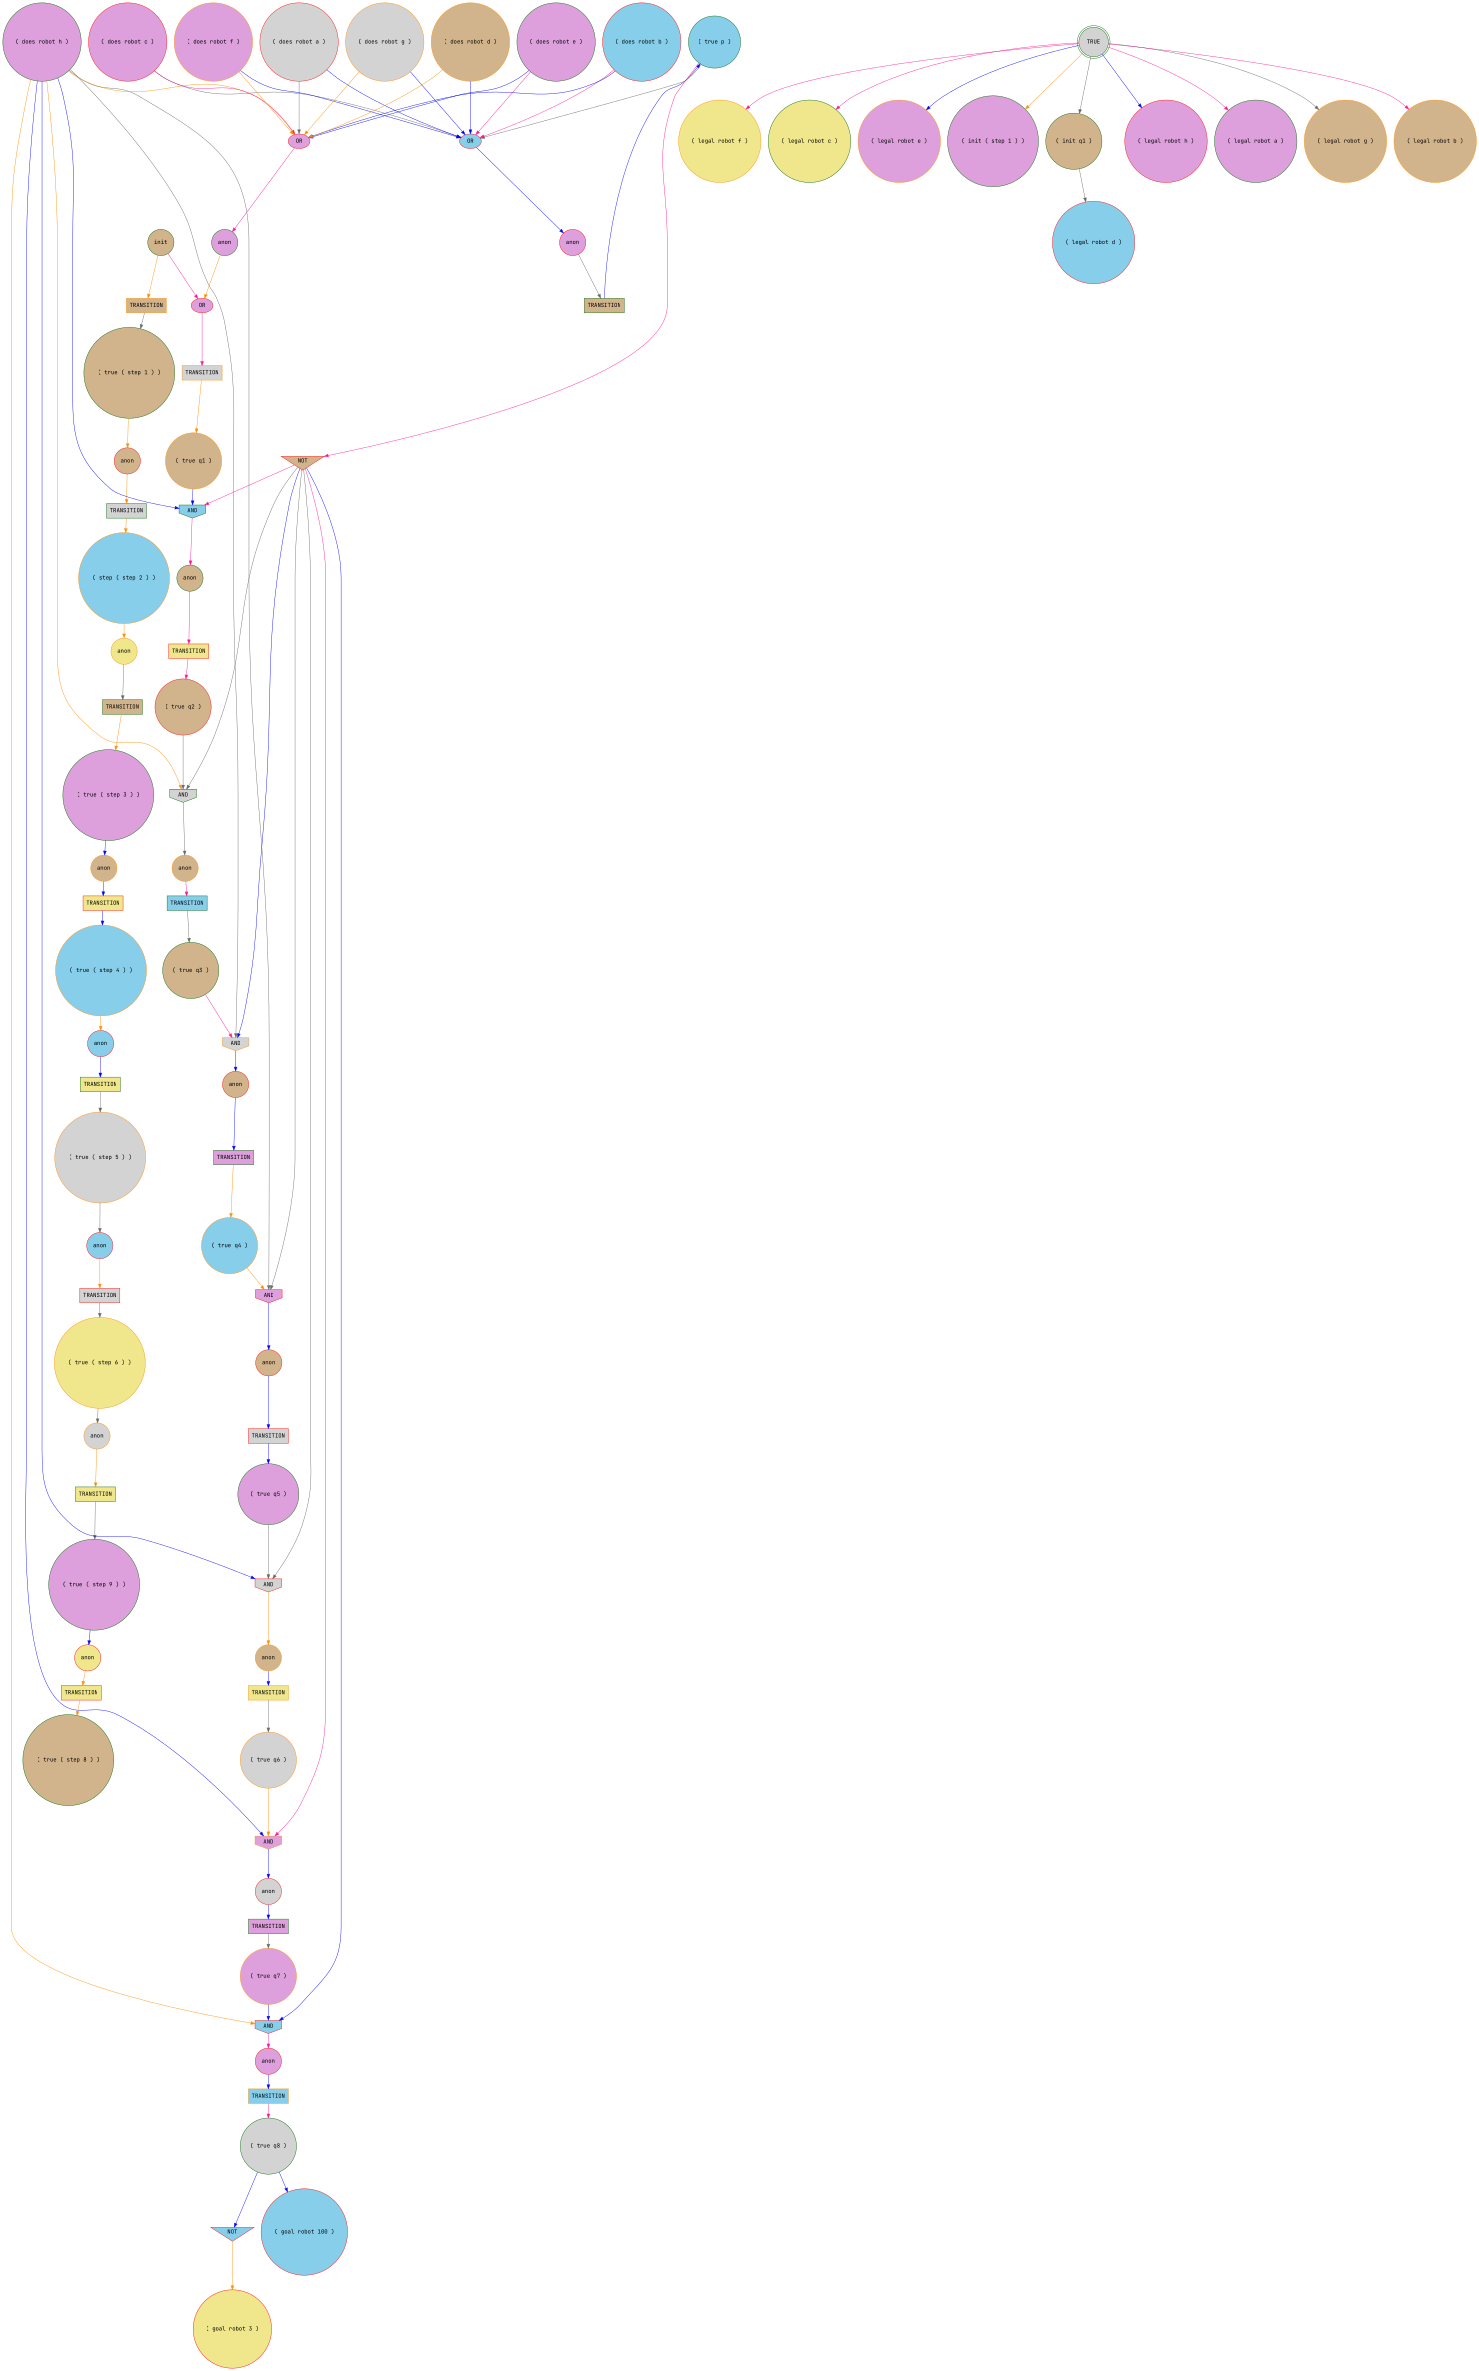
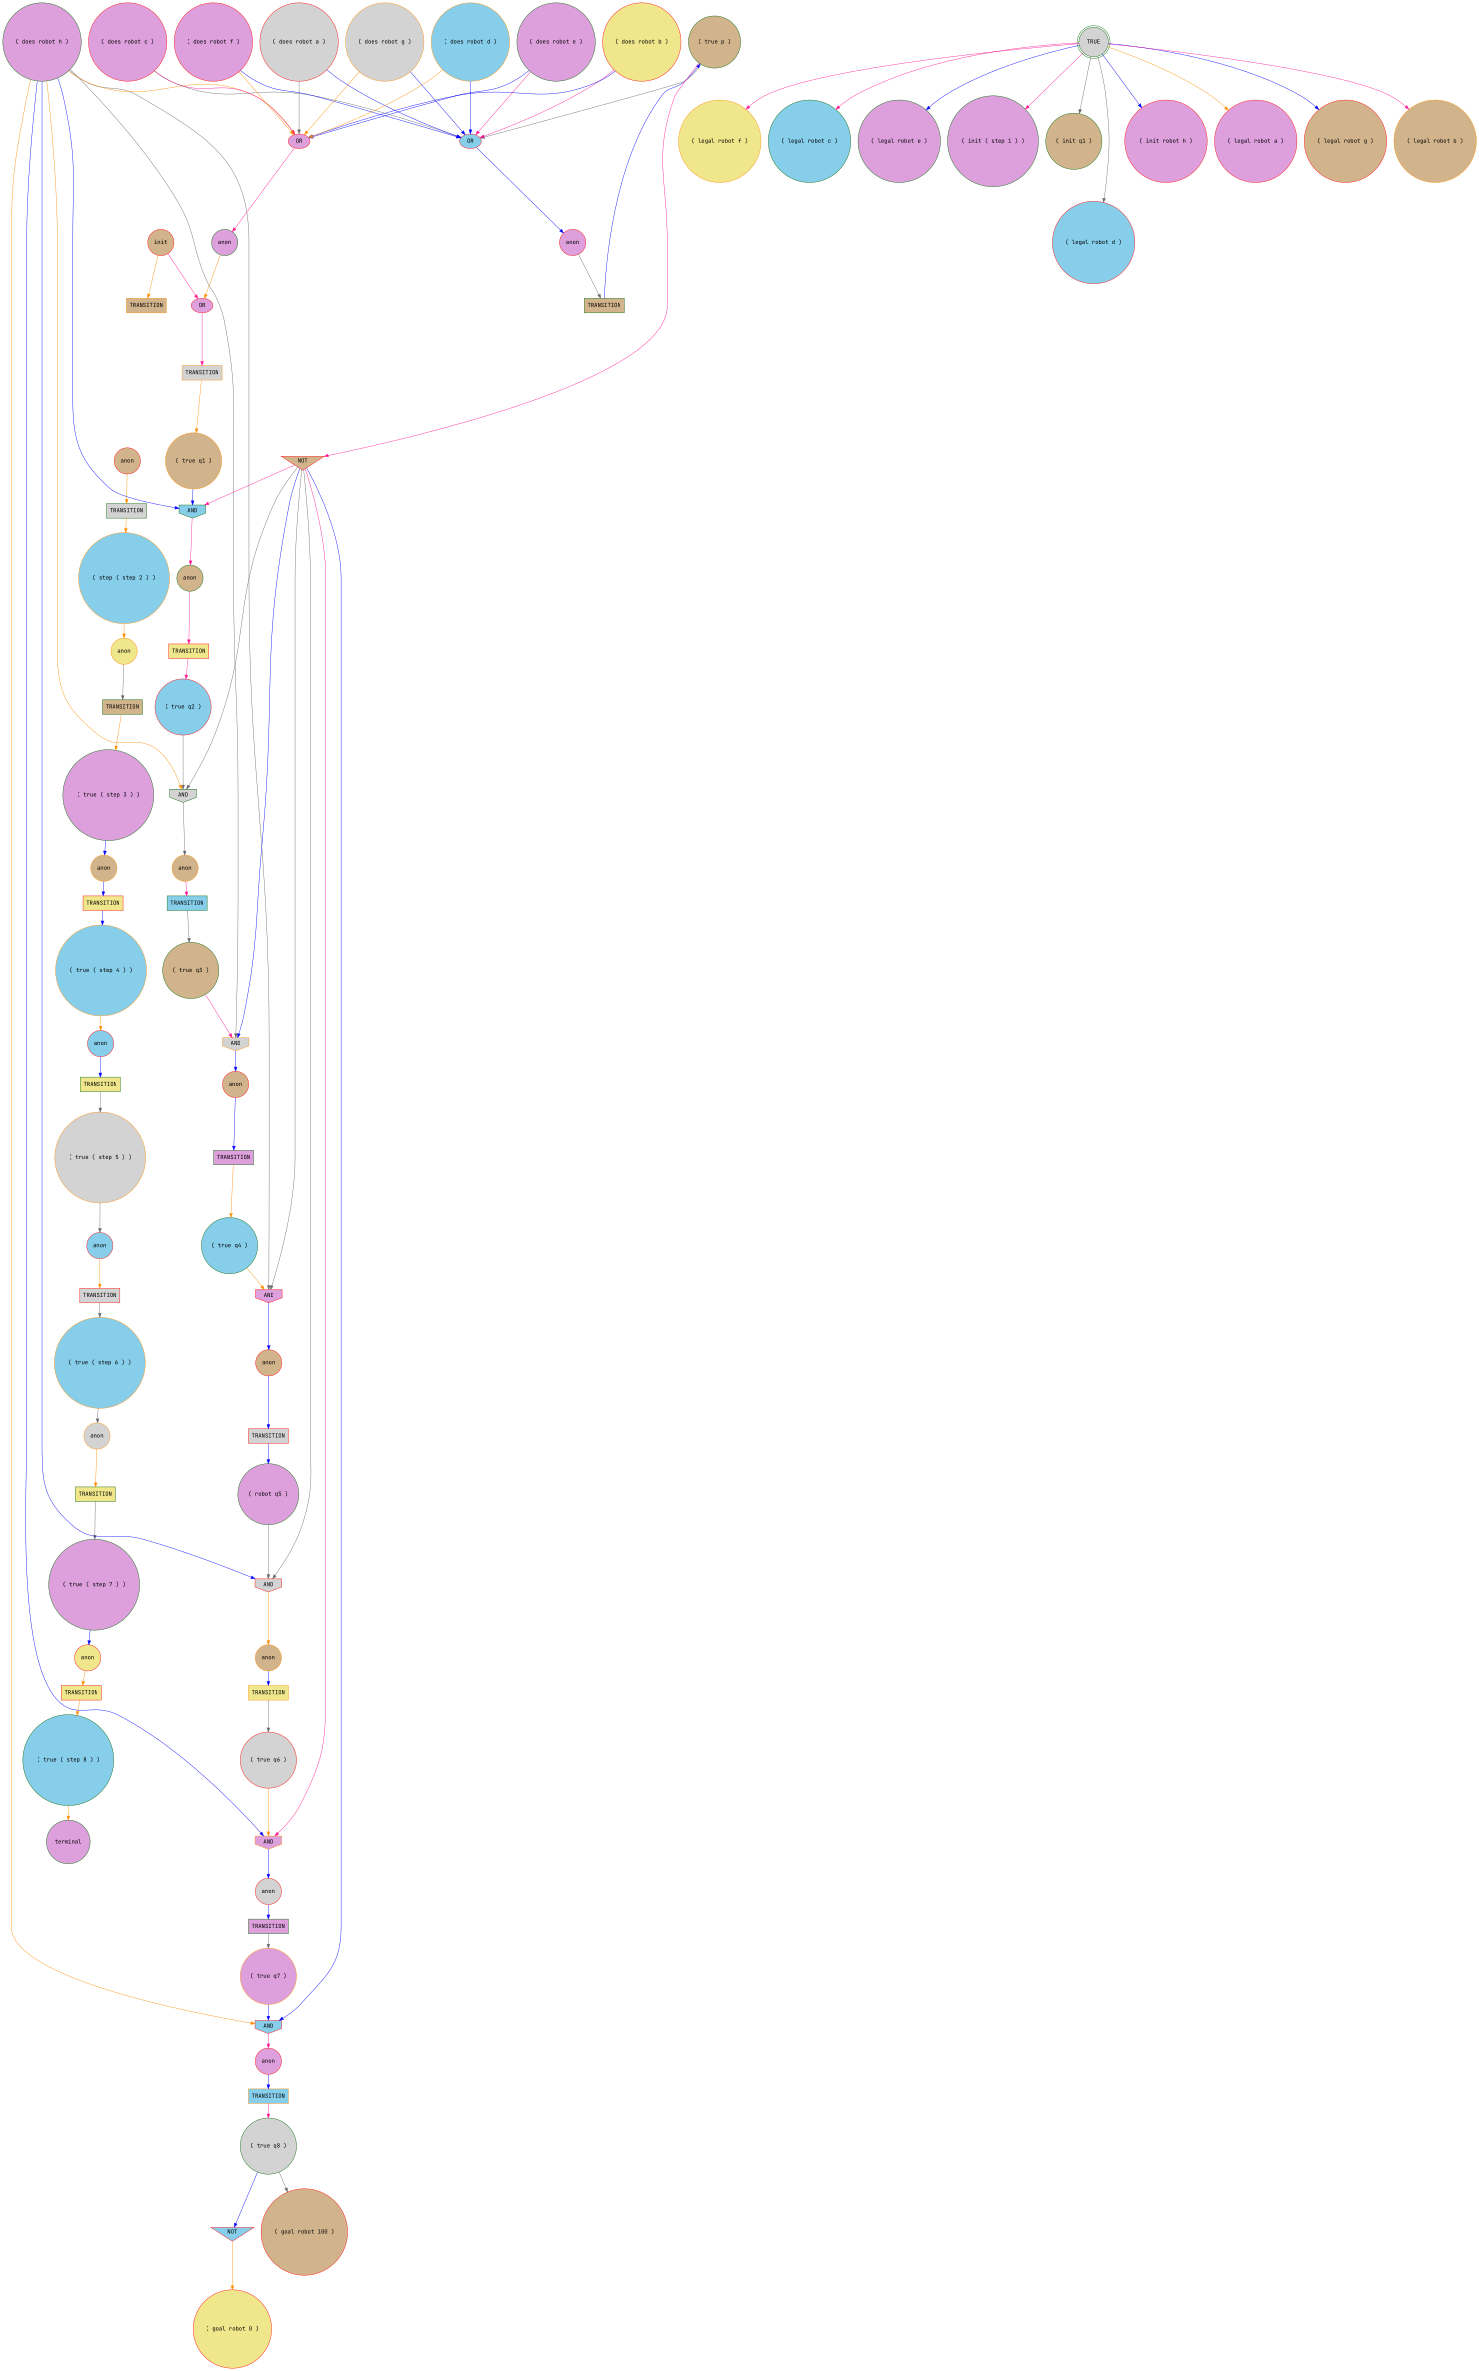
(213, 42) -> (213, 42)
(470, 42) -> (470, 42)
(642, 42) -> (642, 42)
(715, 42) -> (715, 42)
(1216, 63) -> (1216, 63)
(1169, 72) -> (1169, 72)
(1056, 79) -> (1056, 79)
(810, 141) -> (810, 141)
(899, 141) -> (899, 141)
(1166, 141) -> (1166, 141)
(1256, 141) -> (1256, 141)
(1345, 141) -> (1345, 141)
(1082, 183) -> (1109, 127)
(161, 242) -> (161, 242)
(129, 373) -> none
(183, 707) -> (183, 707)
(230, 1246) -> (230, 1246)
(100, 1363) -> (100, 1363)
(268, 1494) -> (268, 1494)
(94, 1585) -> (94, 1585)
(68, 1760) -> (68, 1760)
(268, 1760) -> (268, 1760)
none -> (68, 1842)
(283, 2180) -> (283, 2180)
(304, 2232) -> (304, 2232)
(232, 2329) -> (232, 2329)
